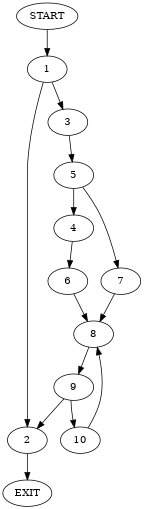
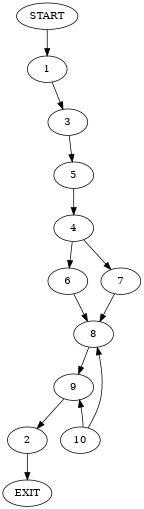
(103, 222) -> (95, 252)
(27, 250) -> none
(72, 410) -> (82, 417)
